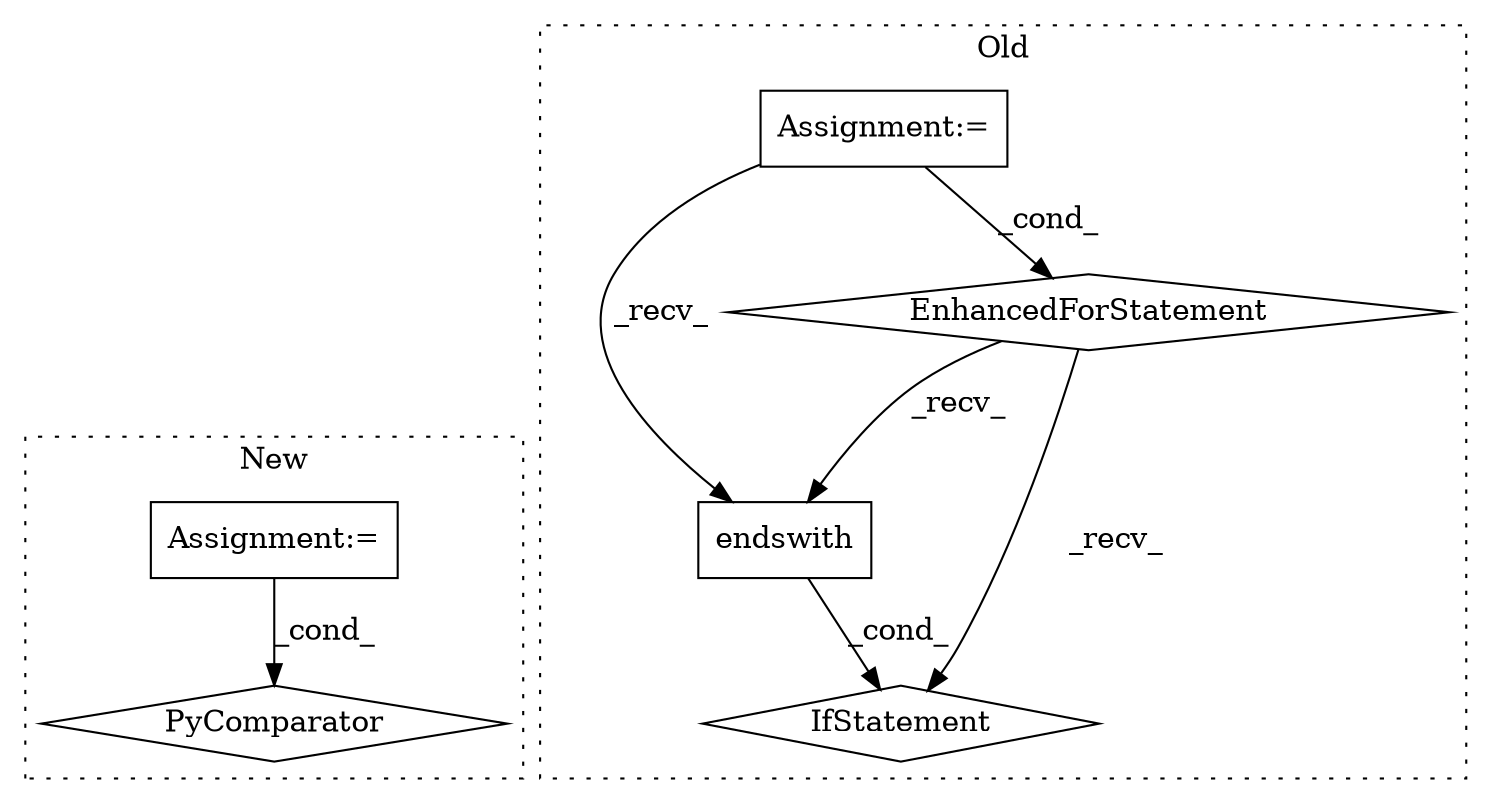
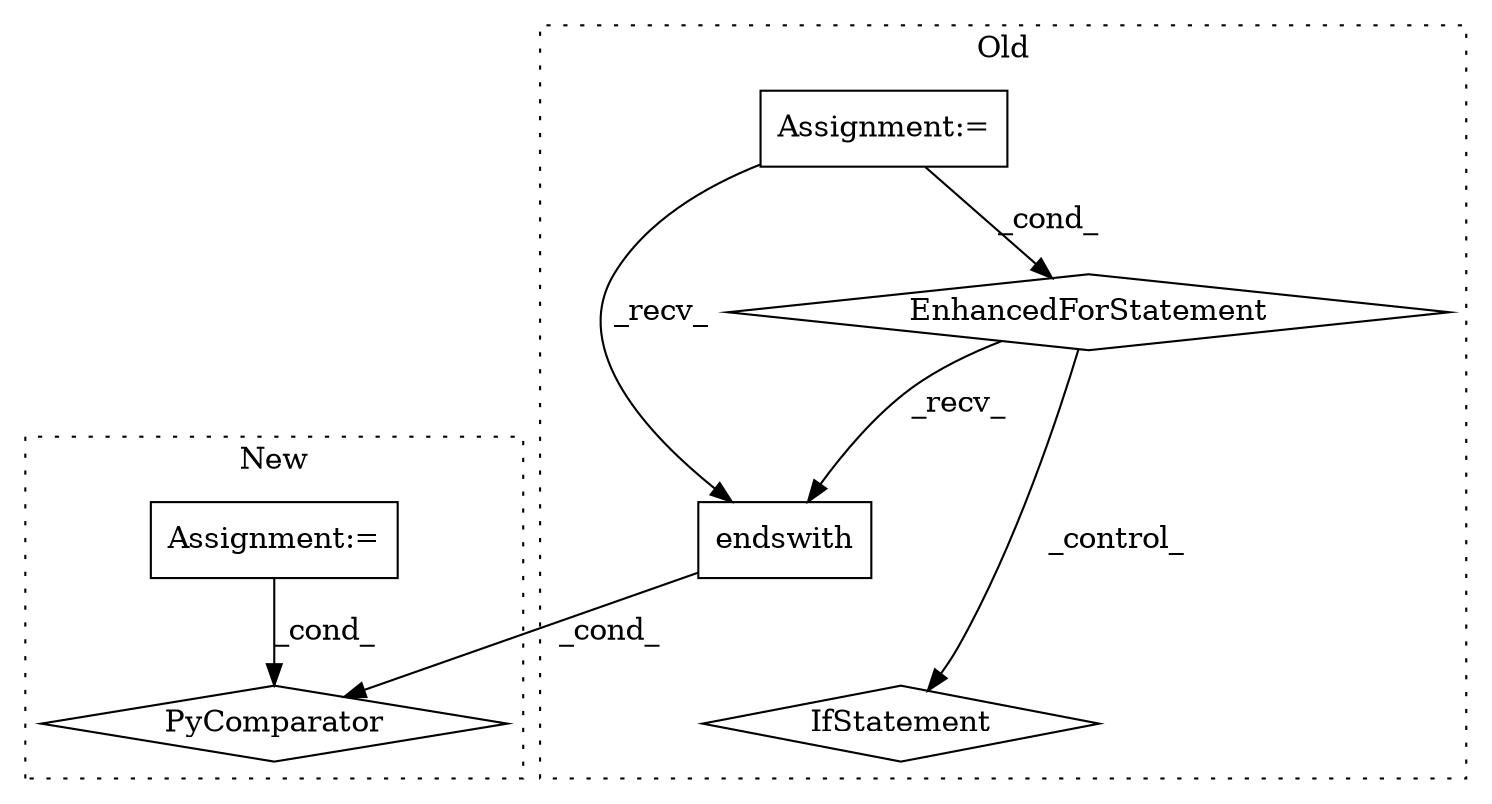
(1116, 540) -> (1116, 540)
(838, 625) -> (556, 622)
